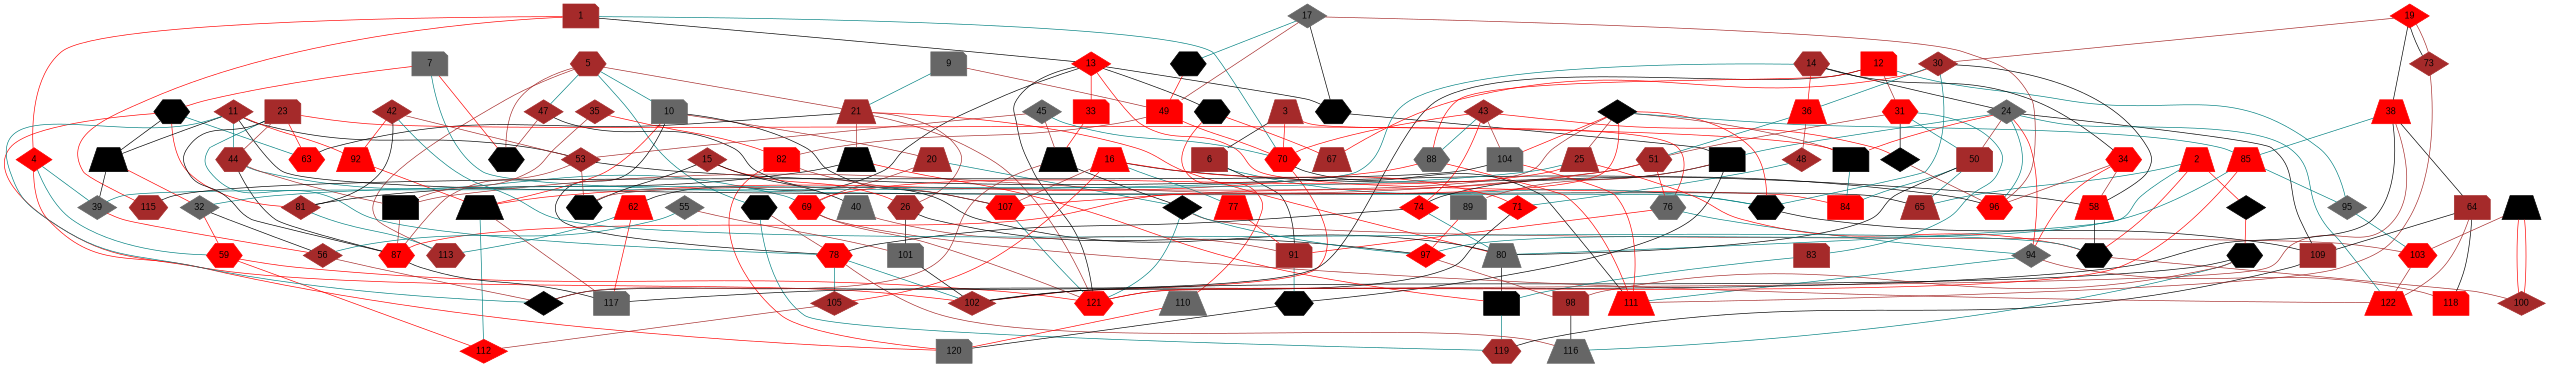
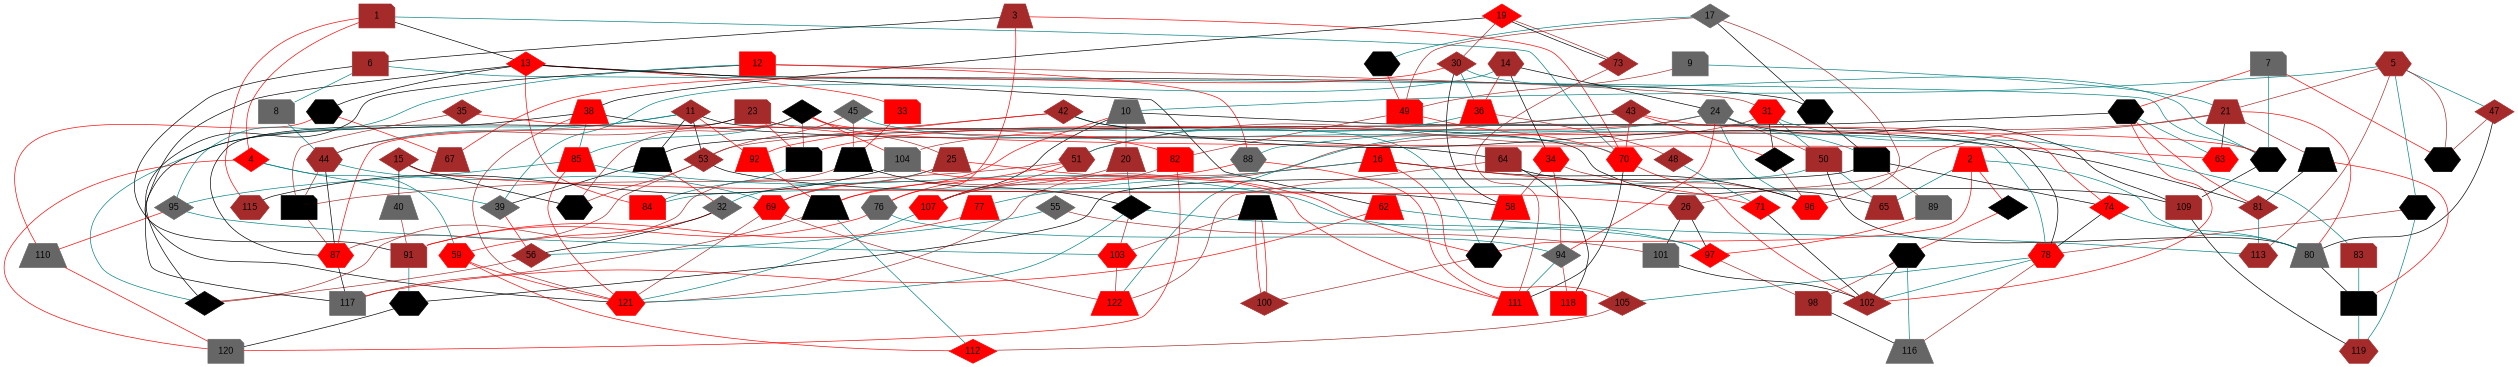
none -> (276, 112)
(669, 112) -> (1126, 112)
(2007, 112) -> (1715, 112)
none -> (111, 231)
